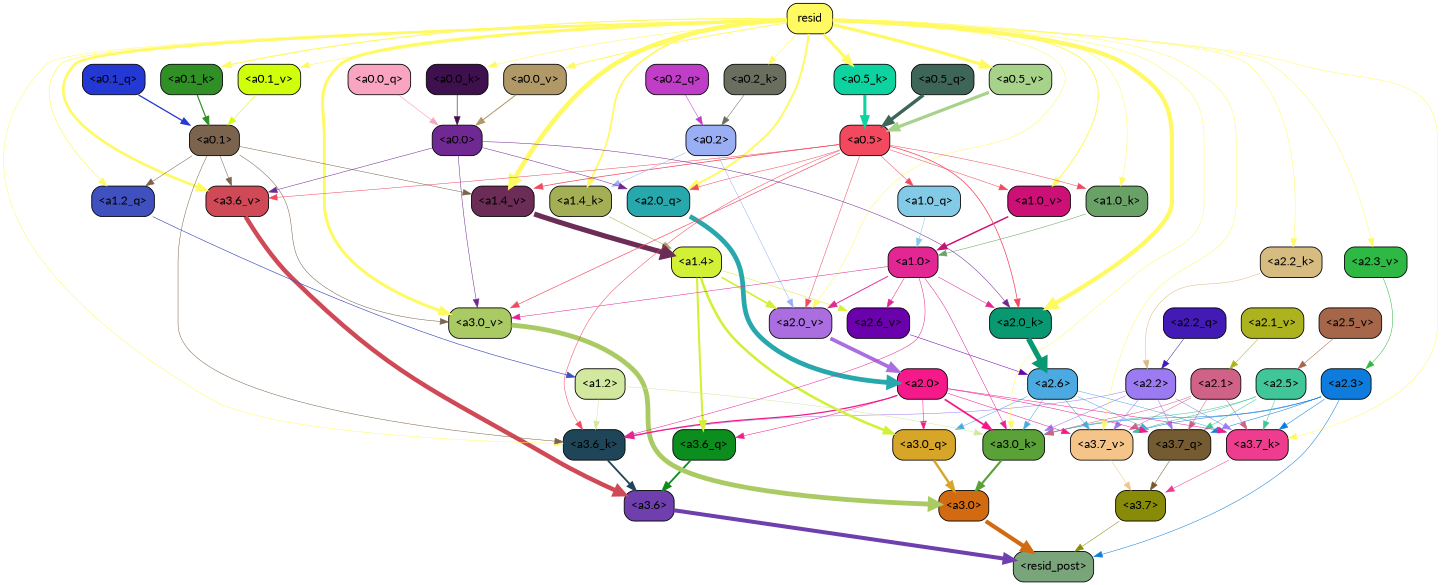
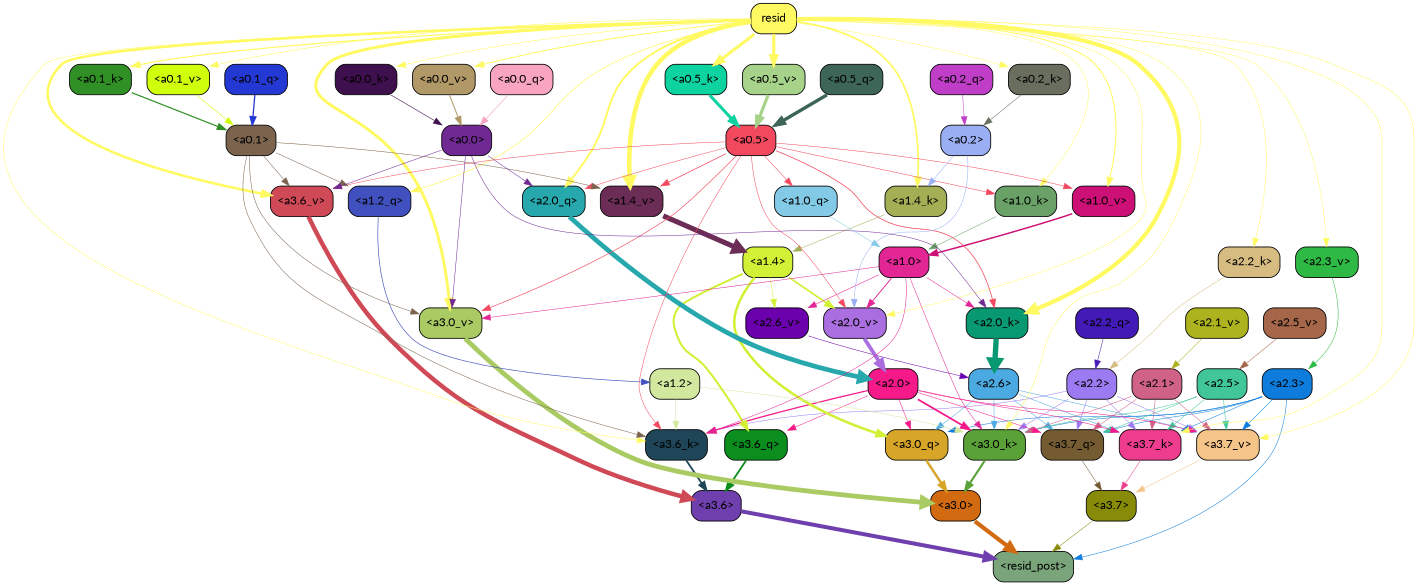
none -> (1110, 416)
